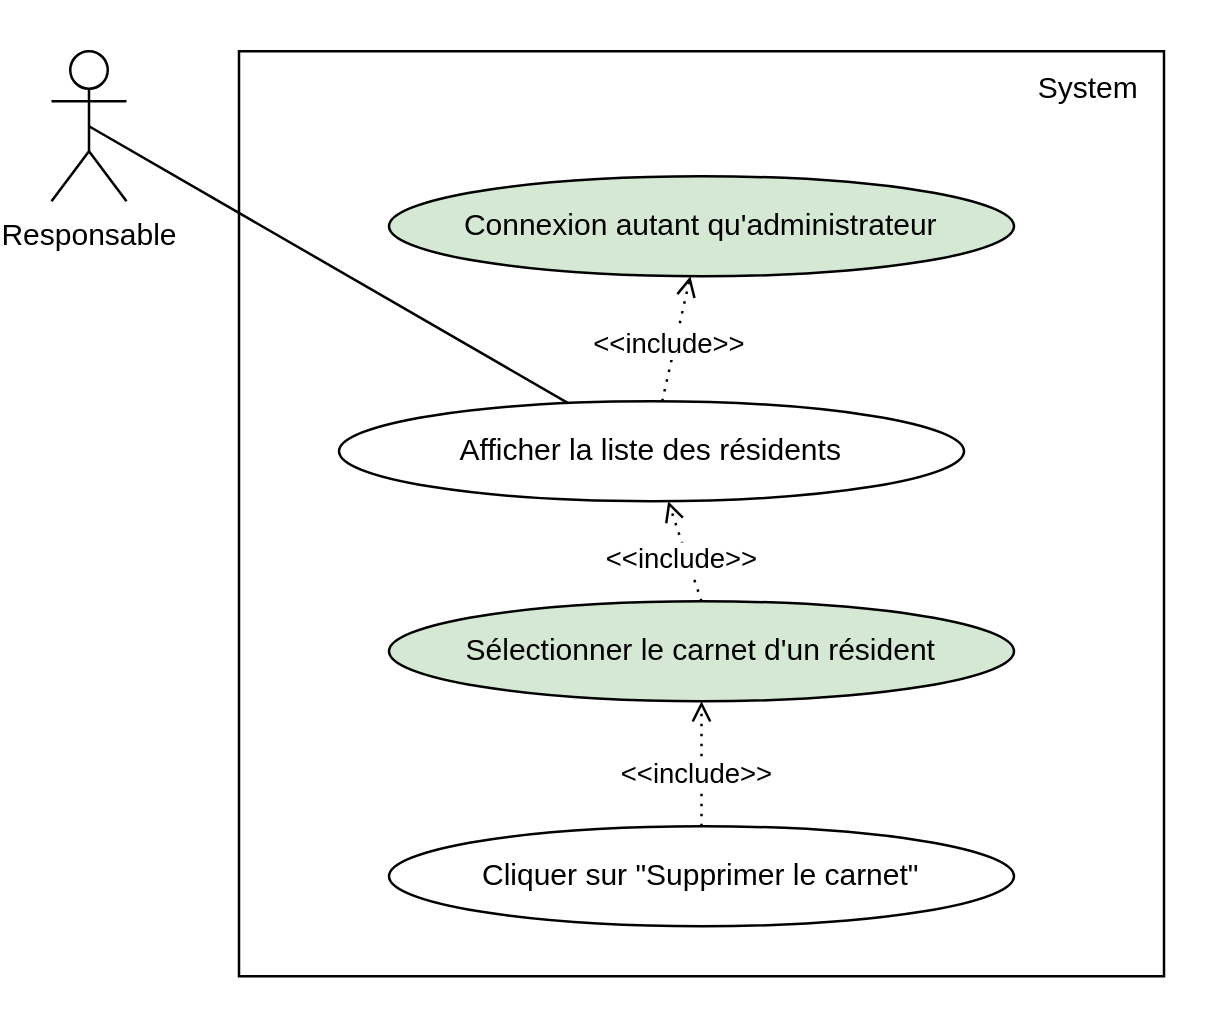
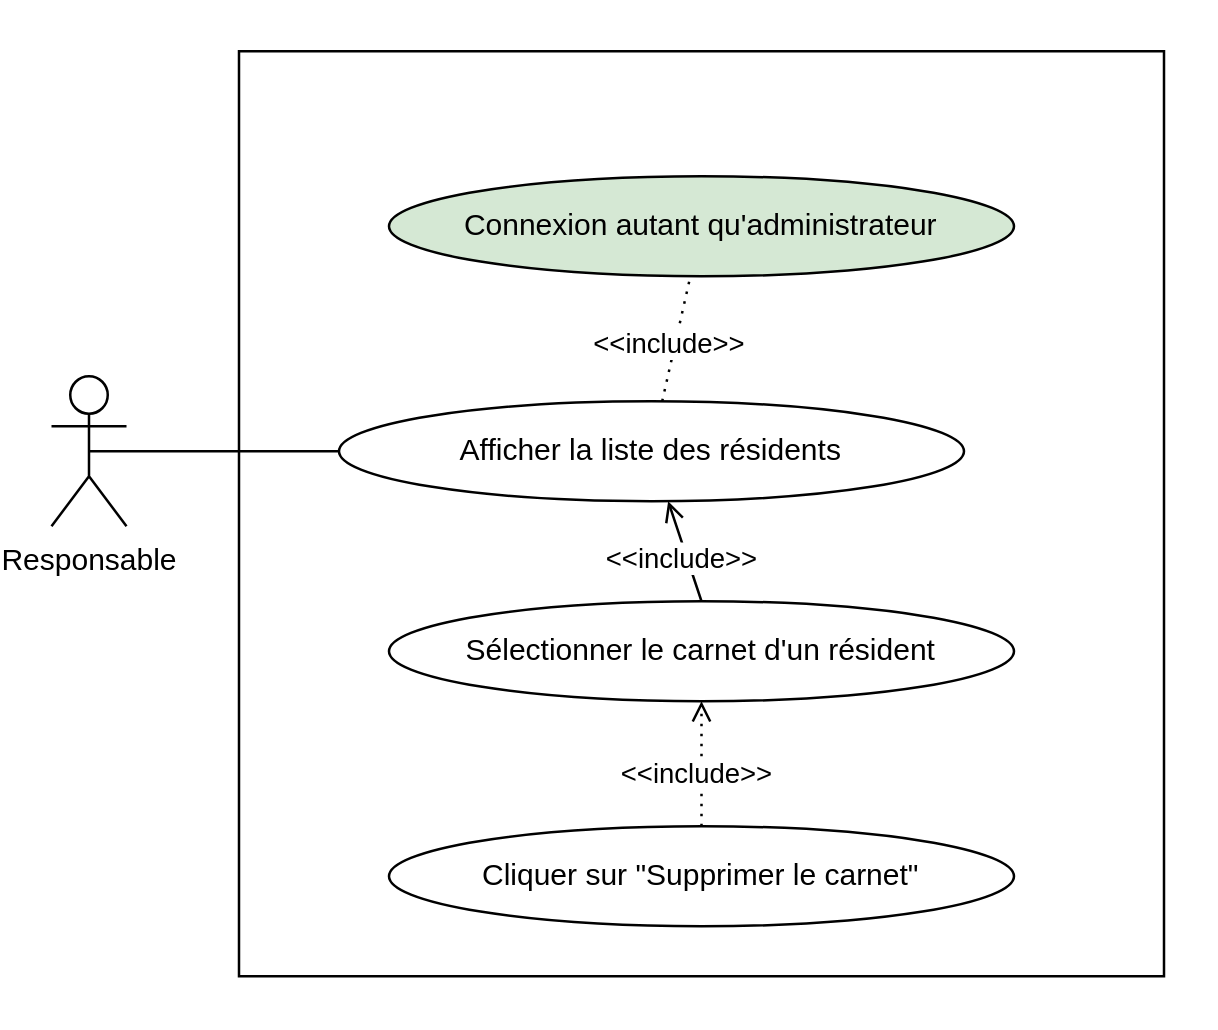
(1089, 89) -> none
(89, 126) -> (89, 451)
(688, 285) -> (689, 282)
(676, 525) -> (676, 525)
(701, 651) -> (701, 651)
